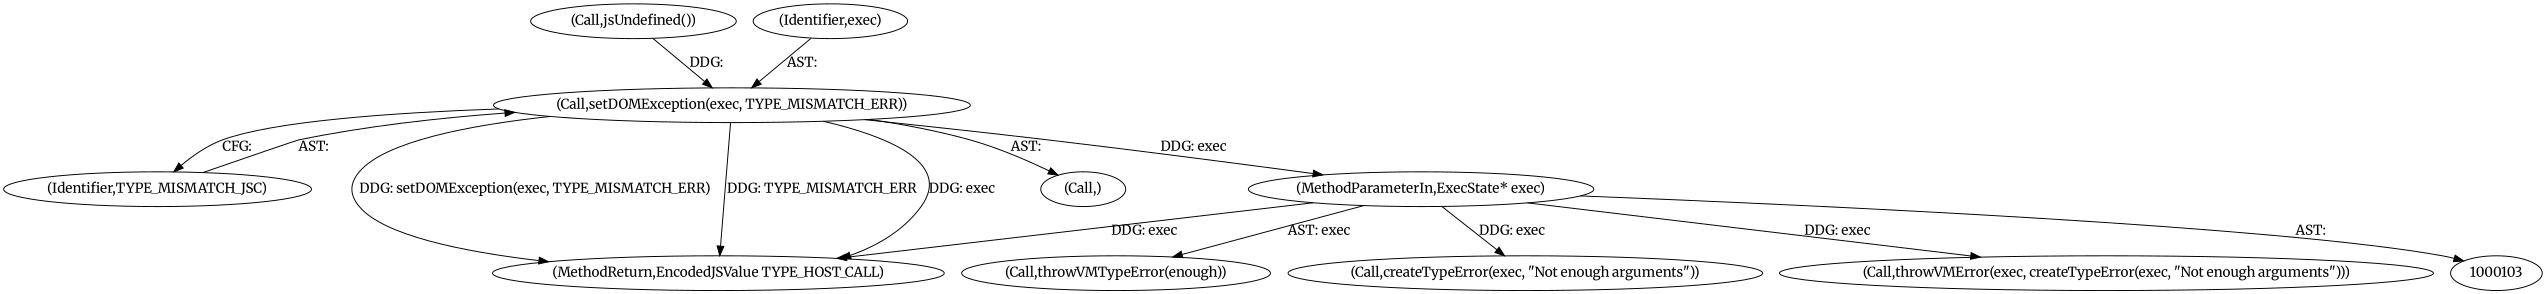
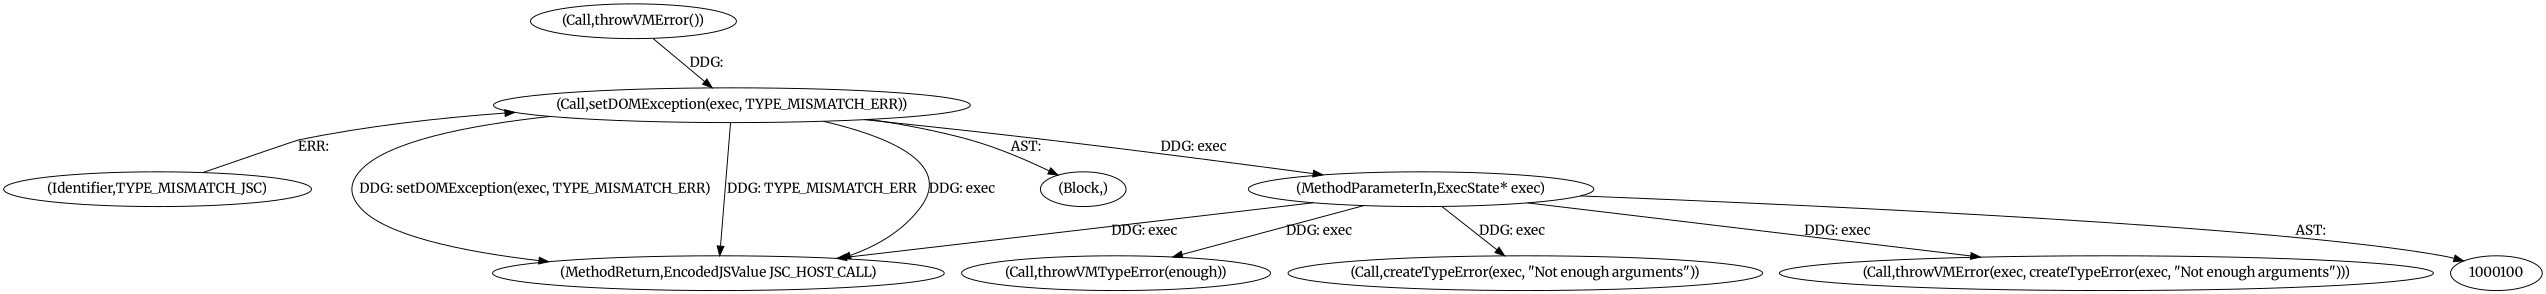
(633, 21) -> (633, 21)
(830, 21) -> none
(335, 119) -> none
(315, 147) -> (315, 147)
(1083, 189) -> (1083, 189)
(1319, 231) -> (1319, 231)
(718, 273) -> (718, 273)
(2496, 273) -> (2496, 273)
